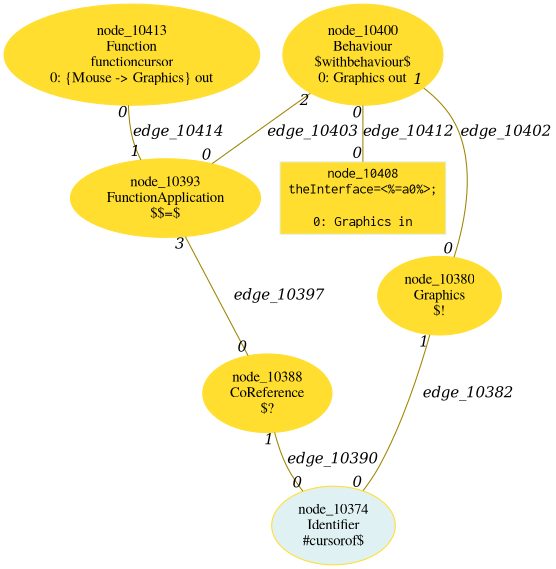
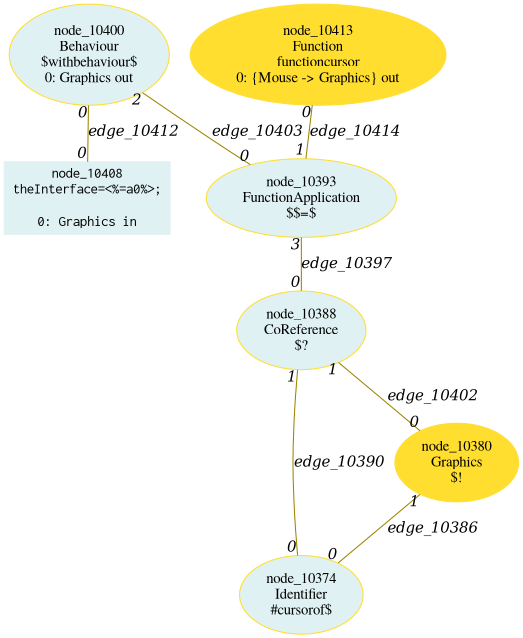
(363, 55) -> (89, 55)
(466, 166) -> (379, 397)
(166, 198) -> (301, 198)
(363, 198) -> (87, 198)
(267, 393) -> (301, 330)
(468, 393) -> (433, 529)
